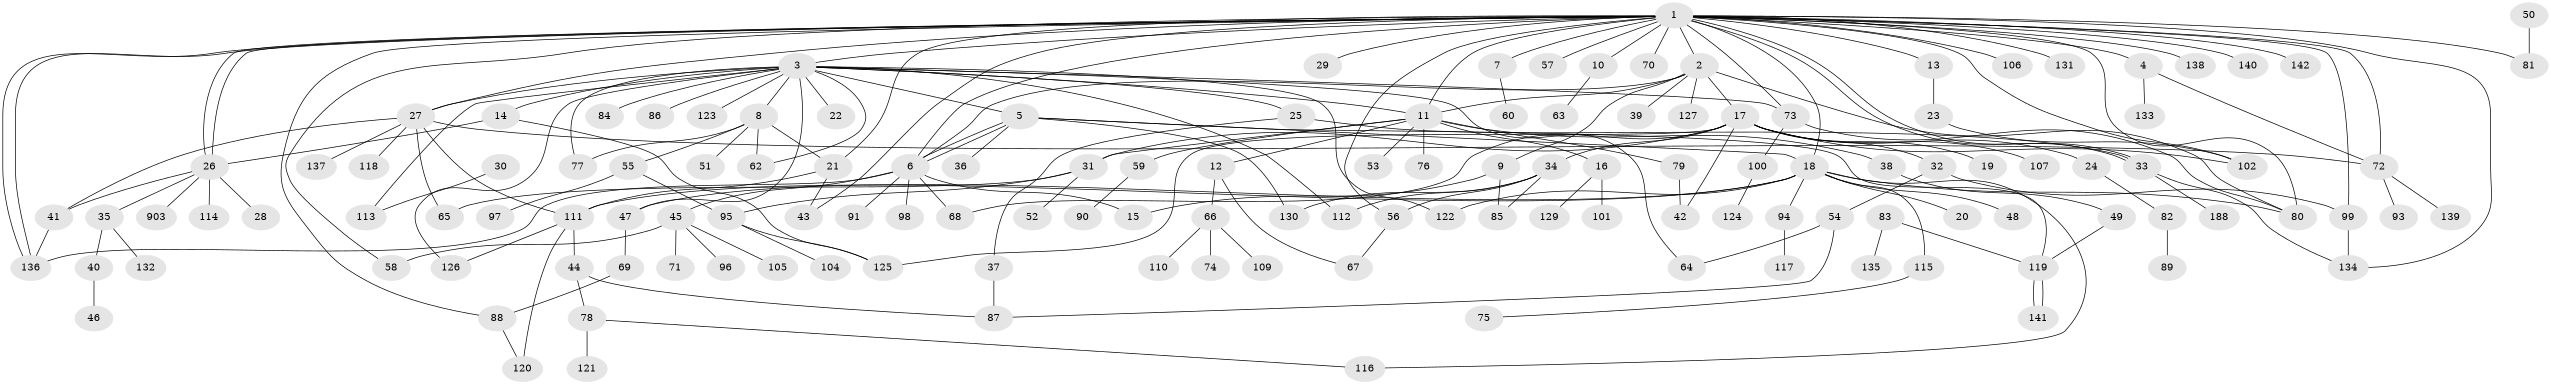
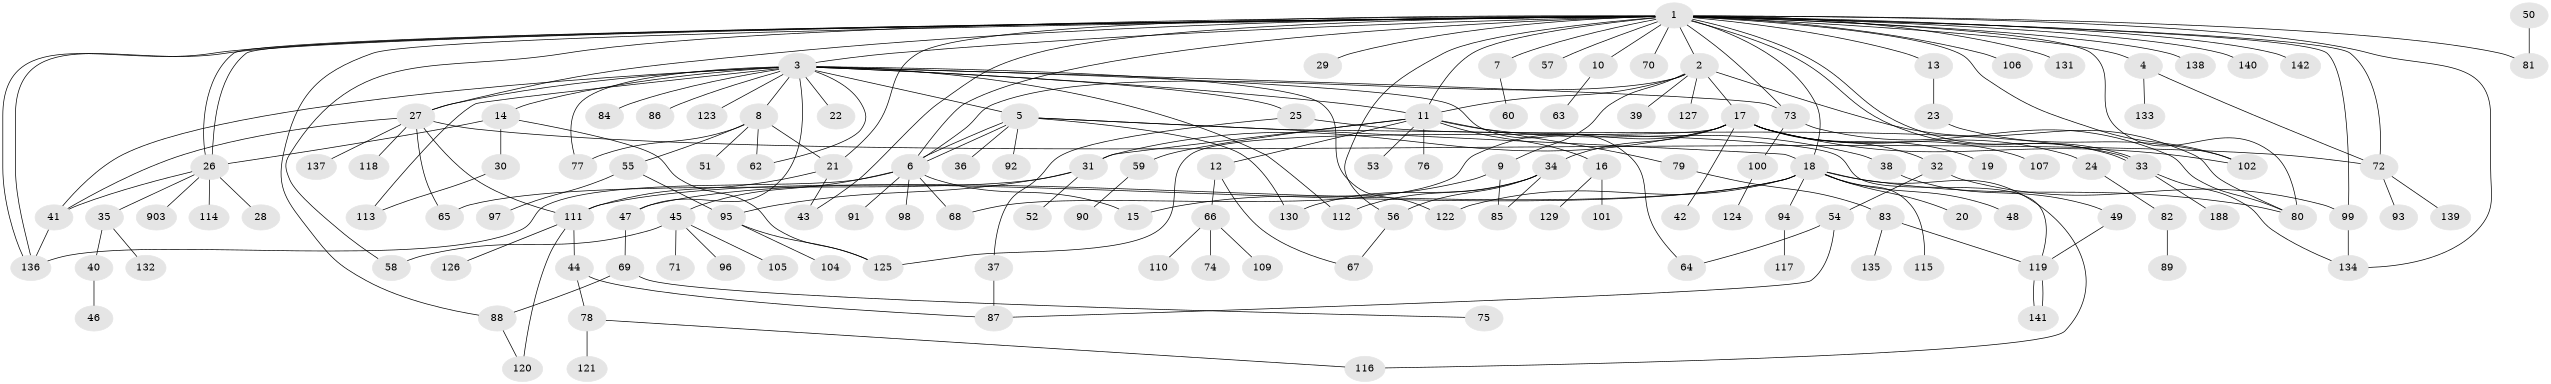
(559, 113) -> (408, 96)
none -> (501, 142)
none -> (1011, 167)
(1680, 190) -> (1784, 188)
(1707, 304) -> (1051, 306)
